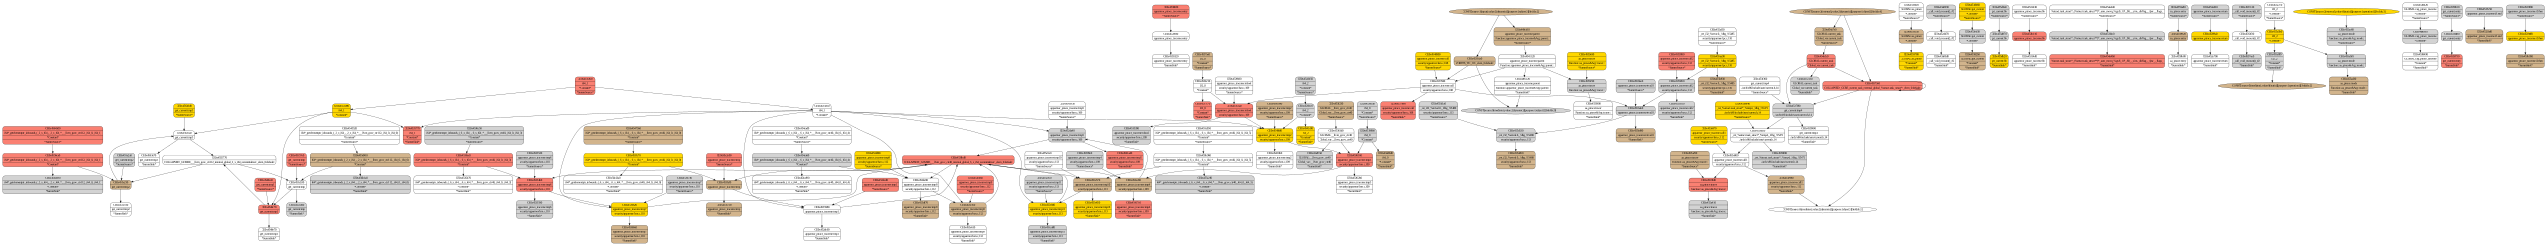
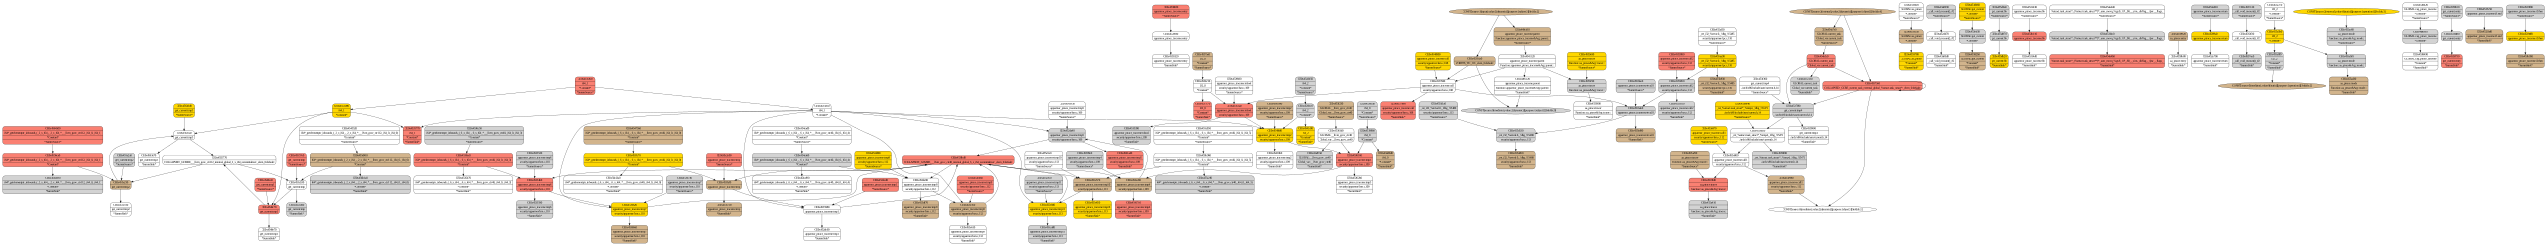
(2178, 12) -> none
